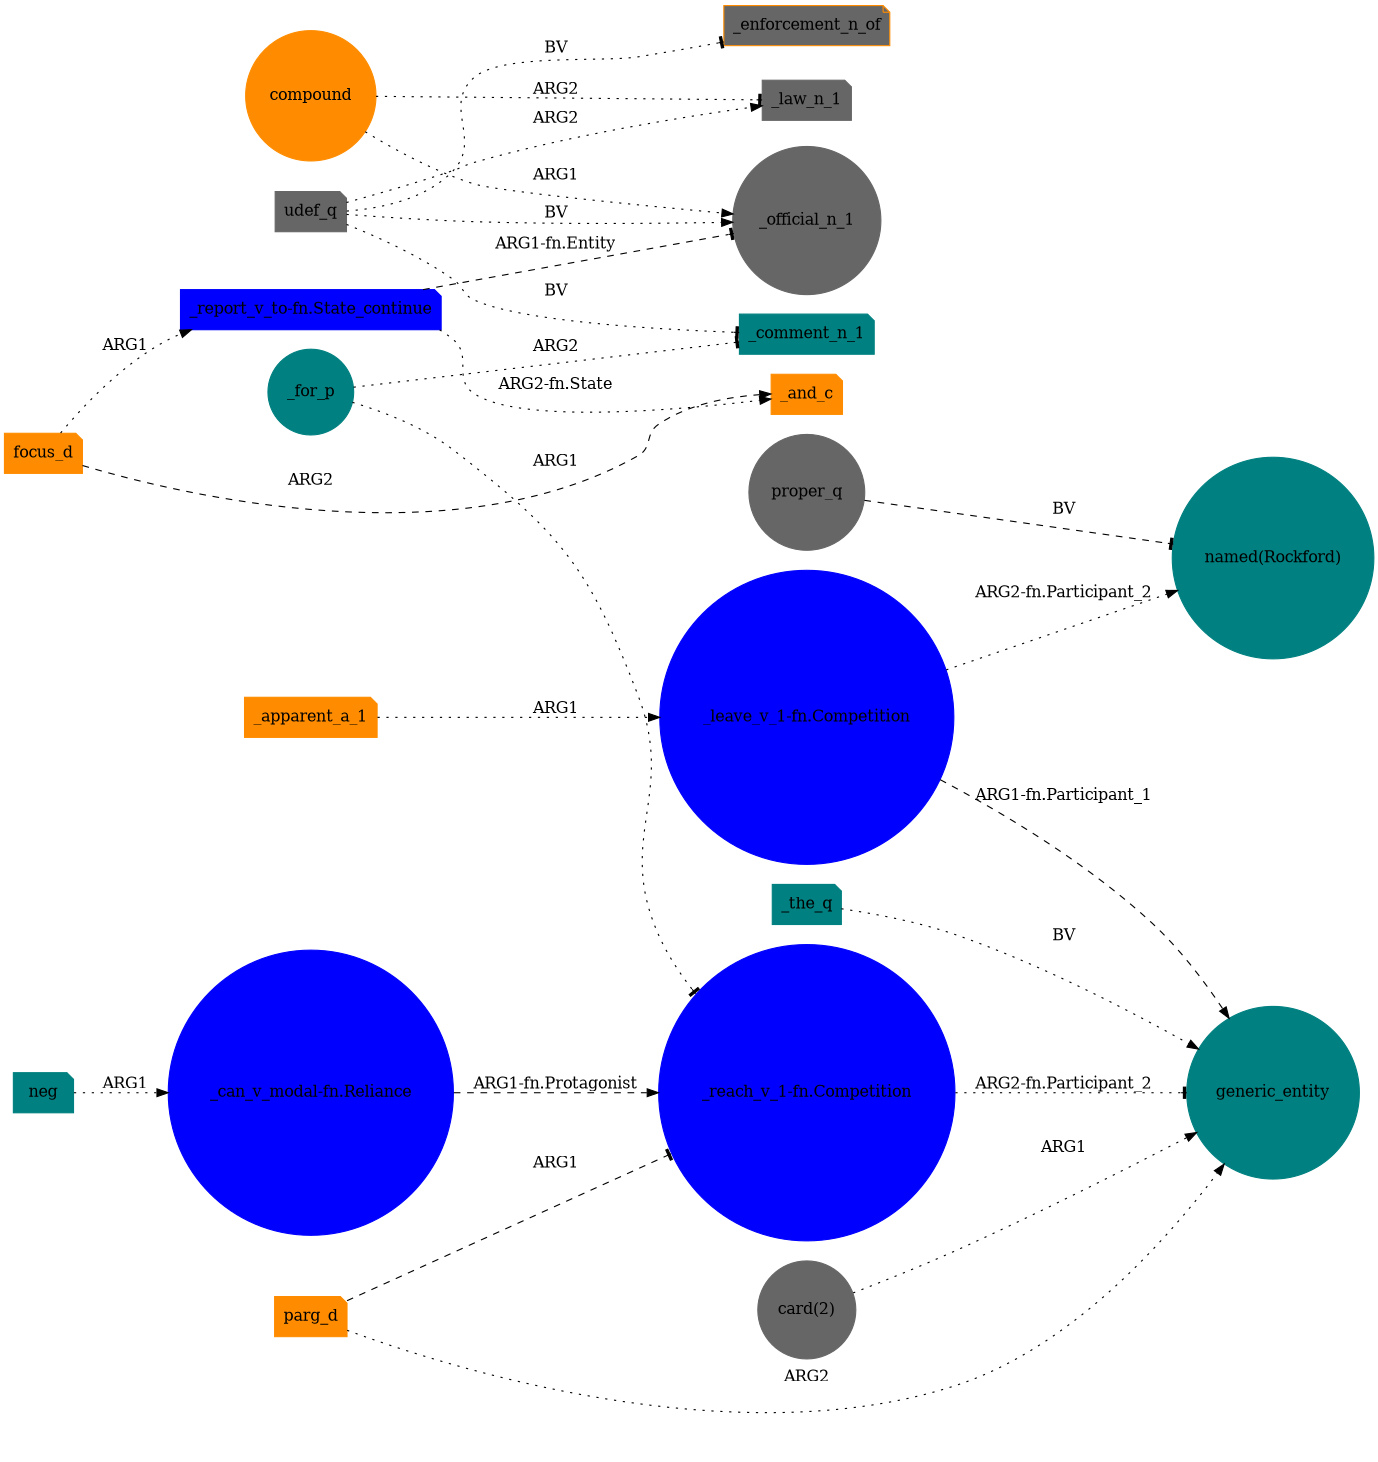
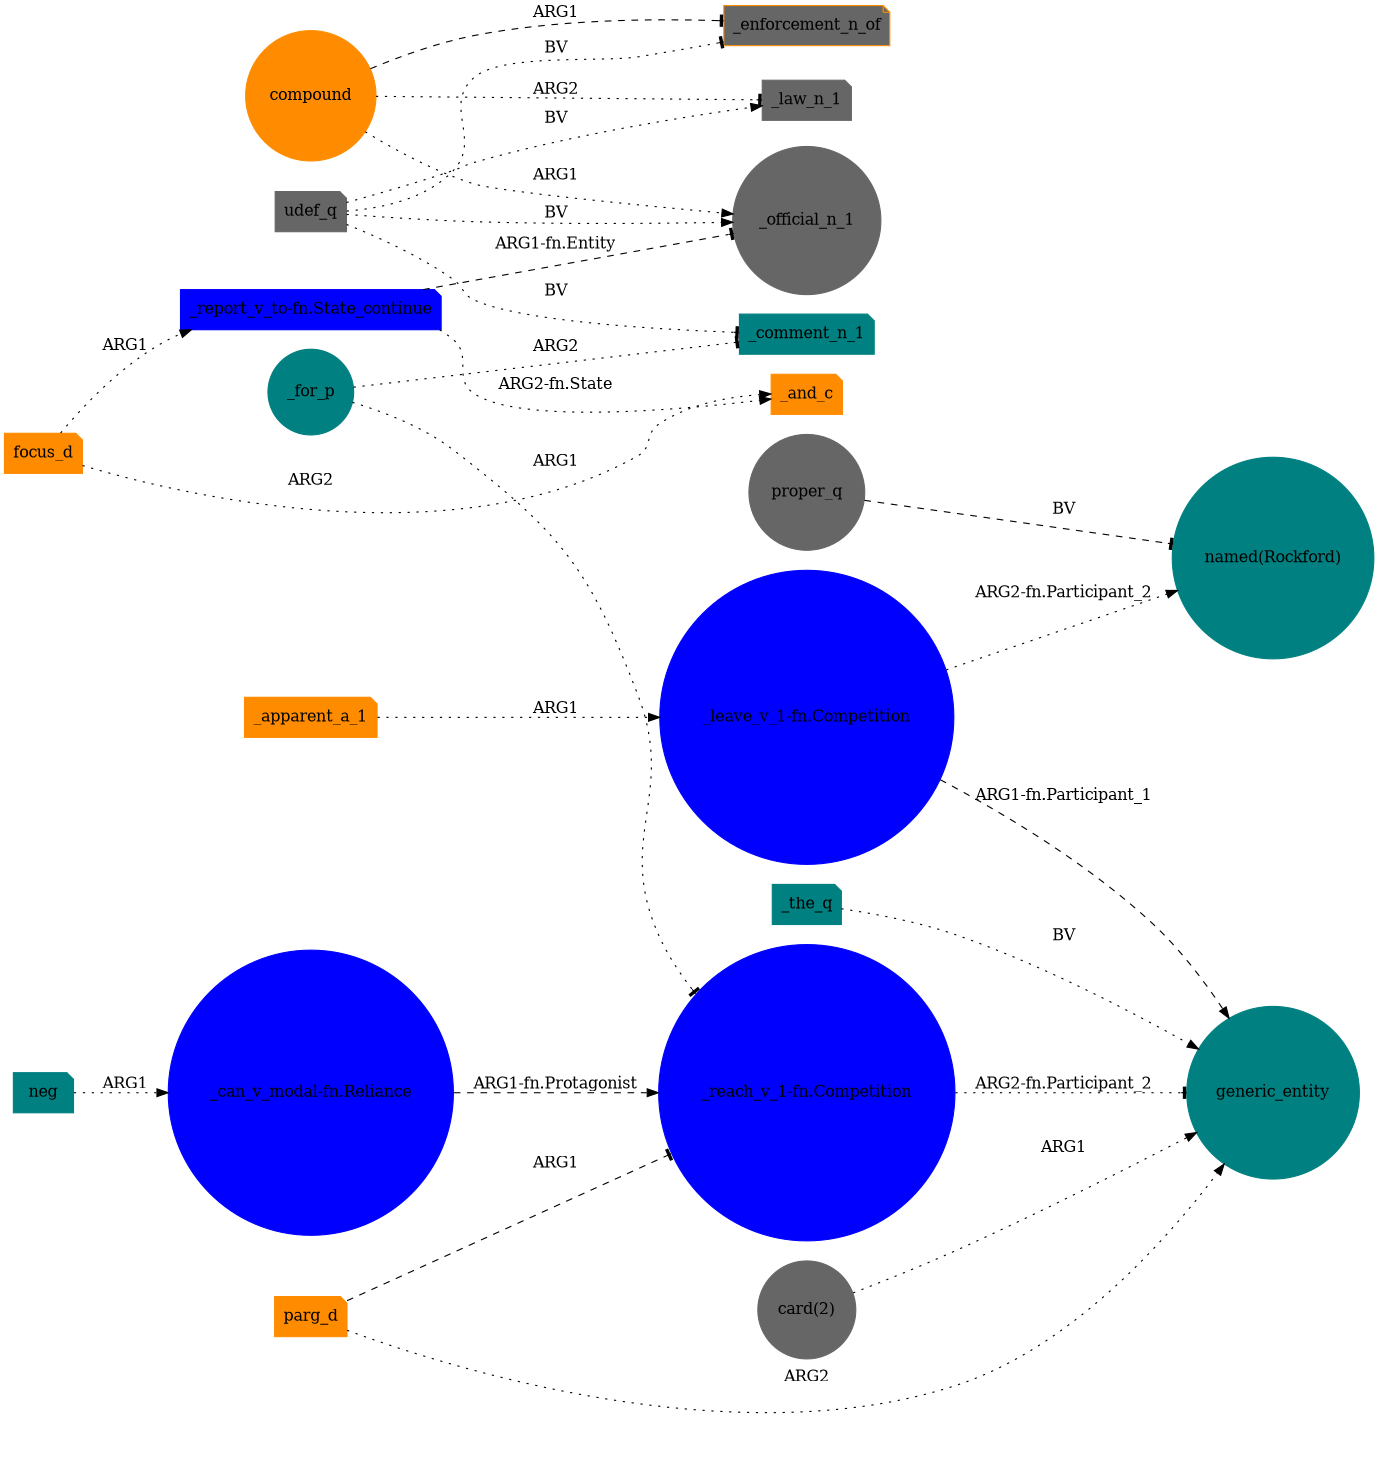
none -> (541, 26)
(556, 119) -> (556, 119)
(435, 510) -> (435, 510)
